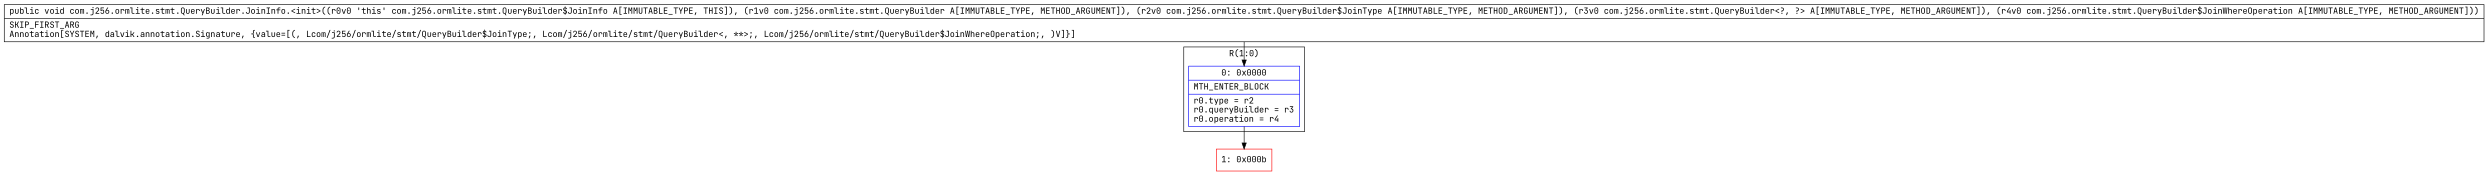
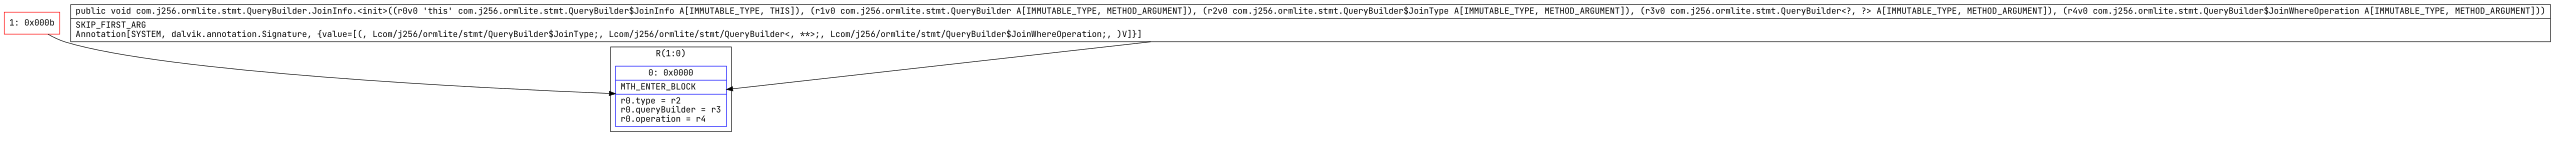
(1244, 136) -> (327, 77)
